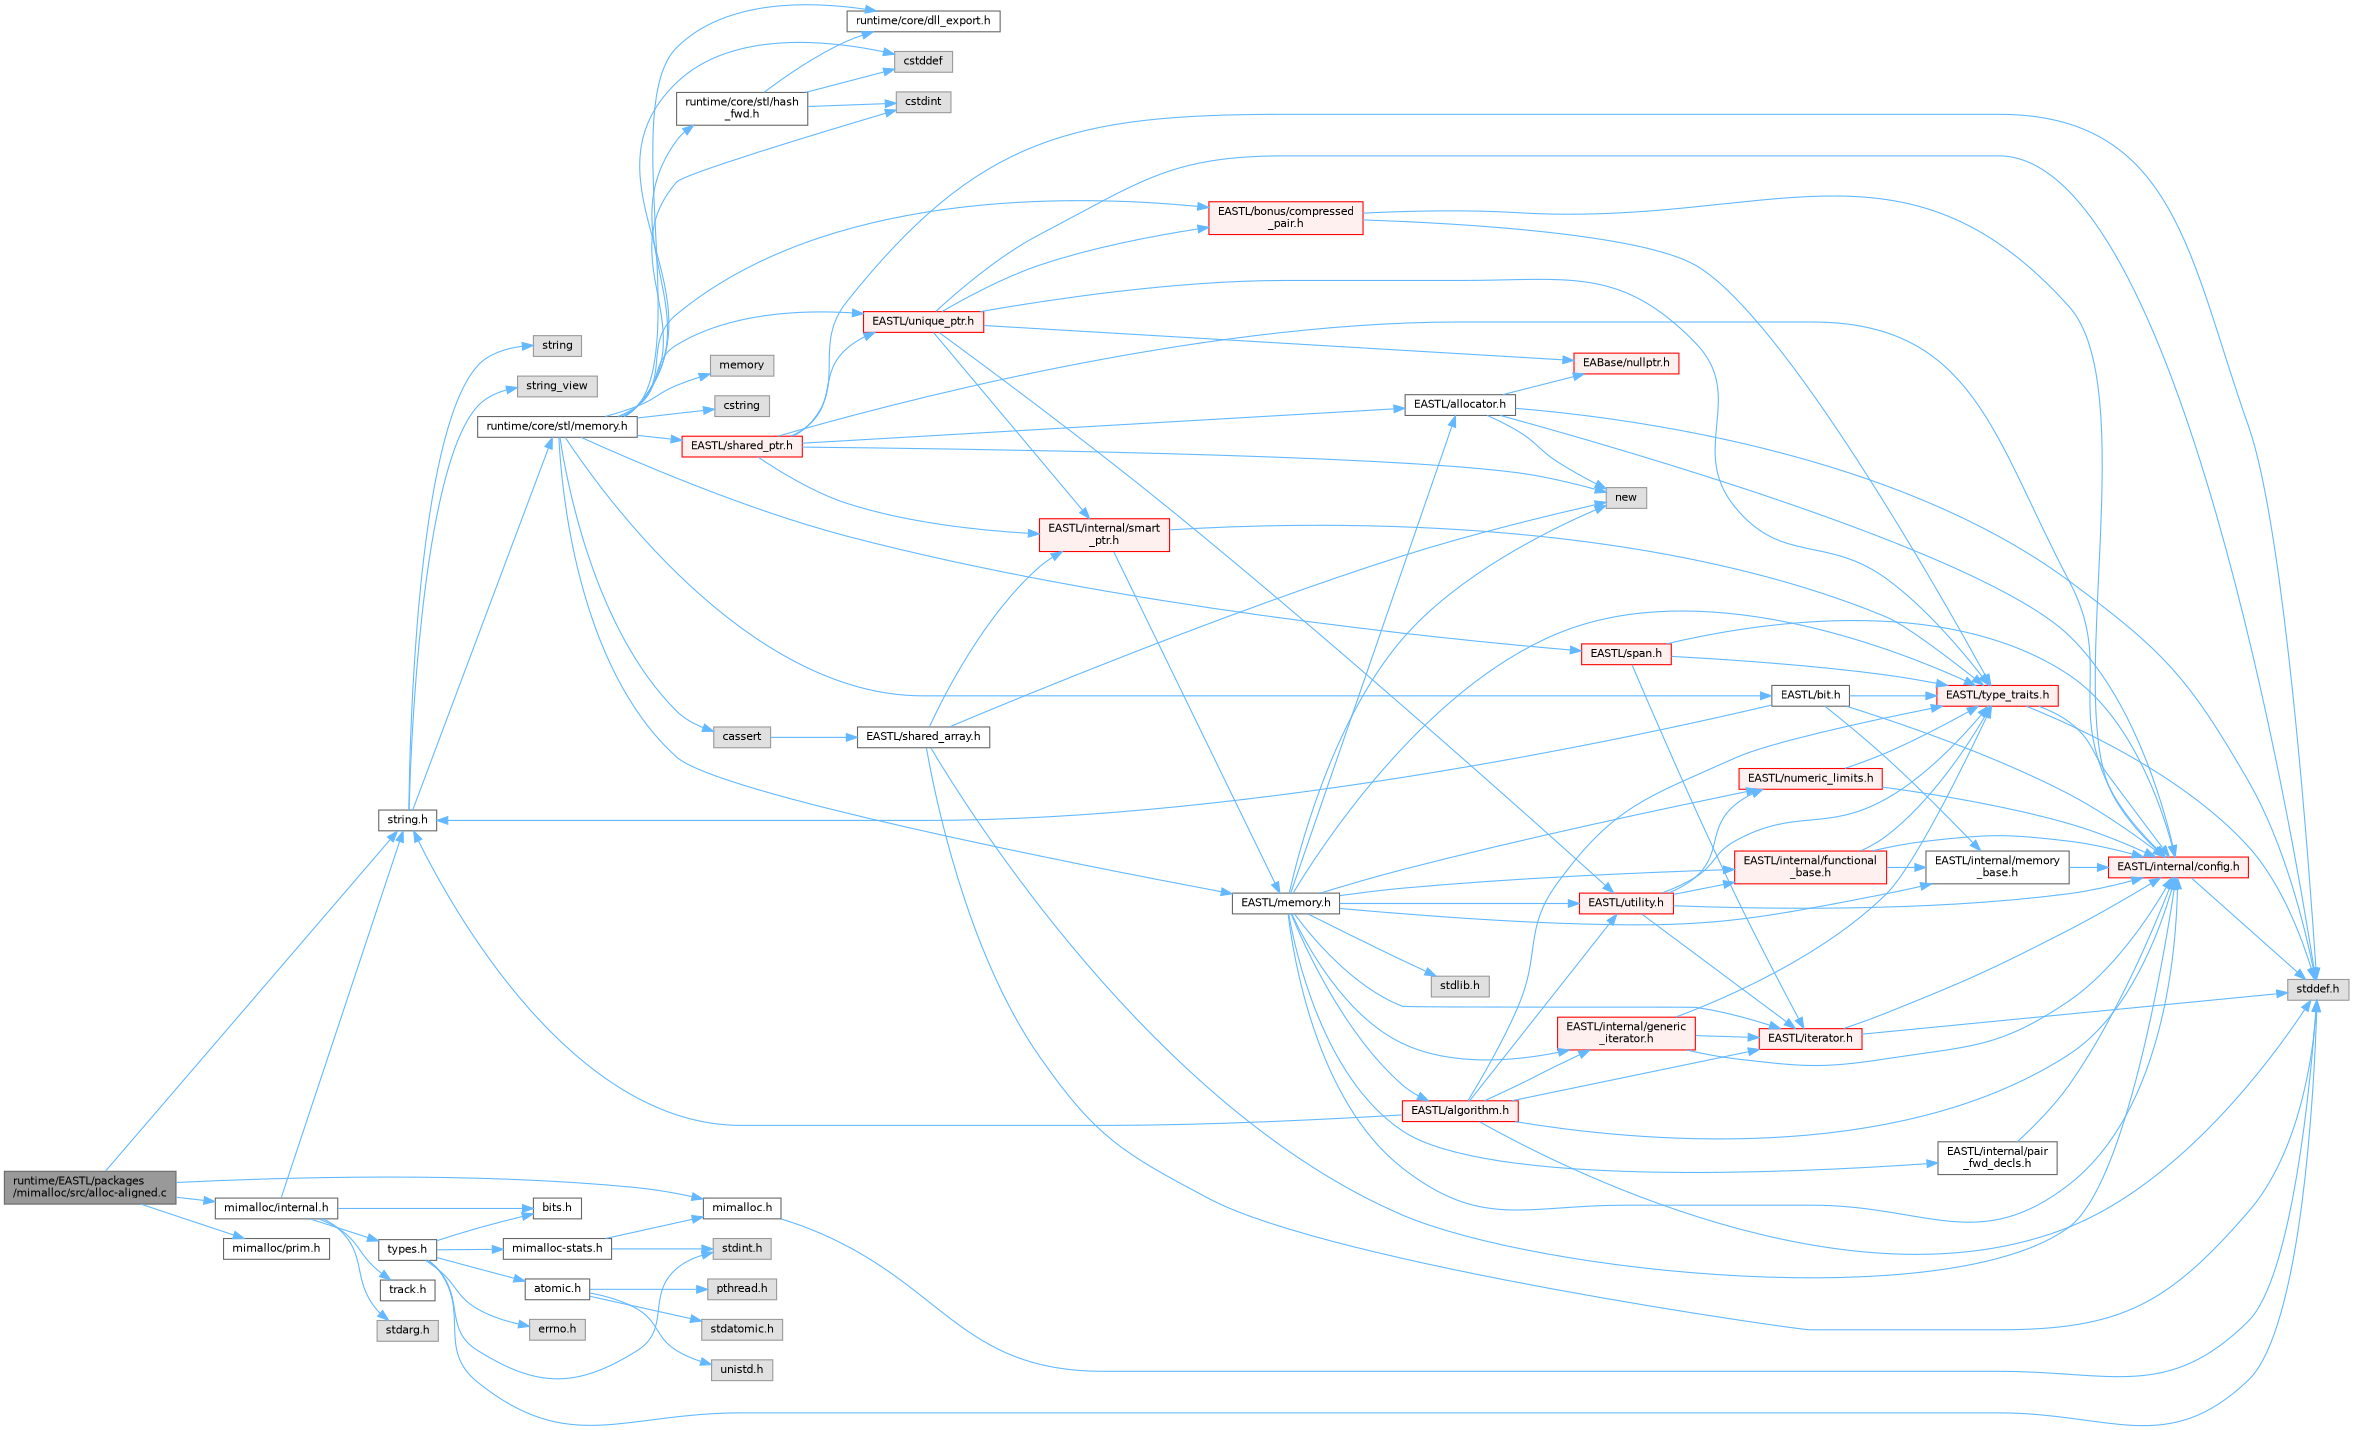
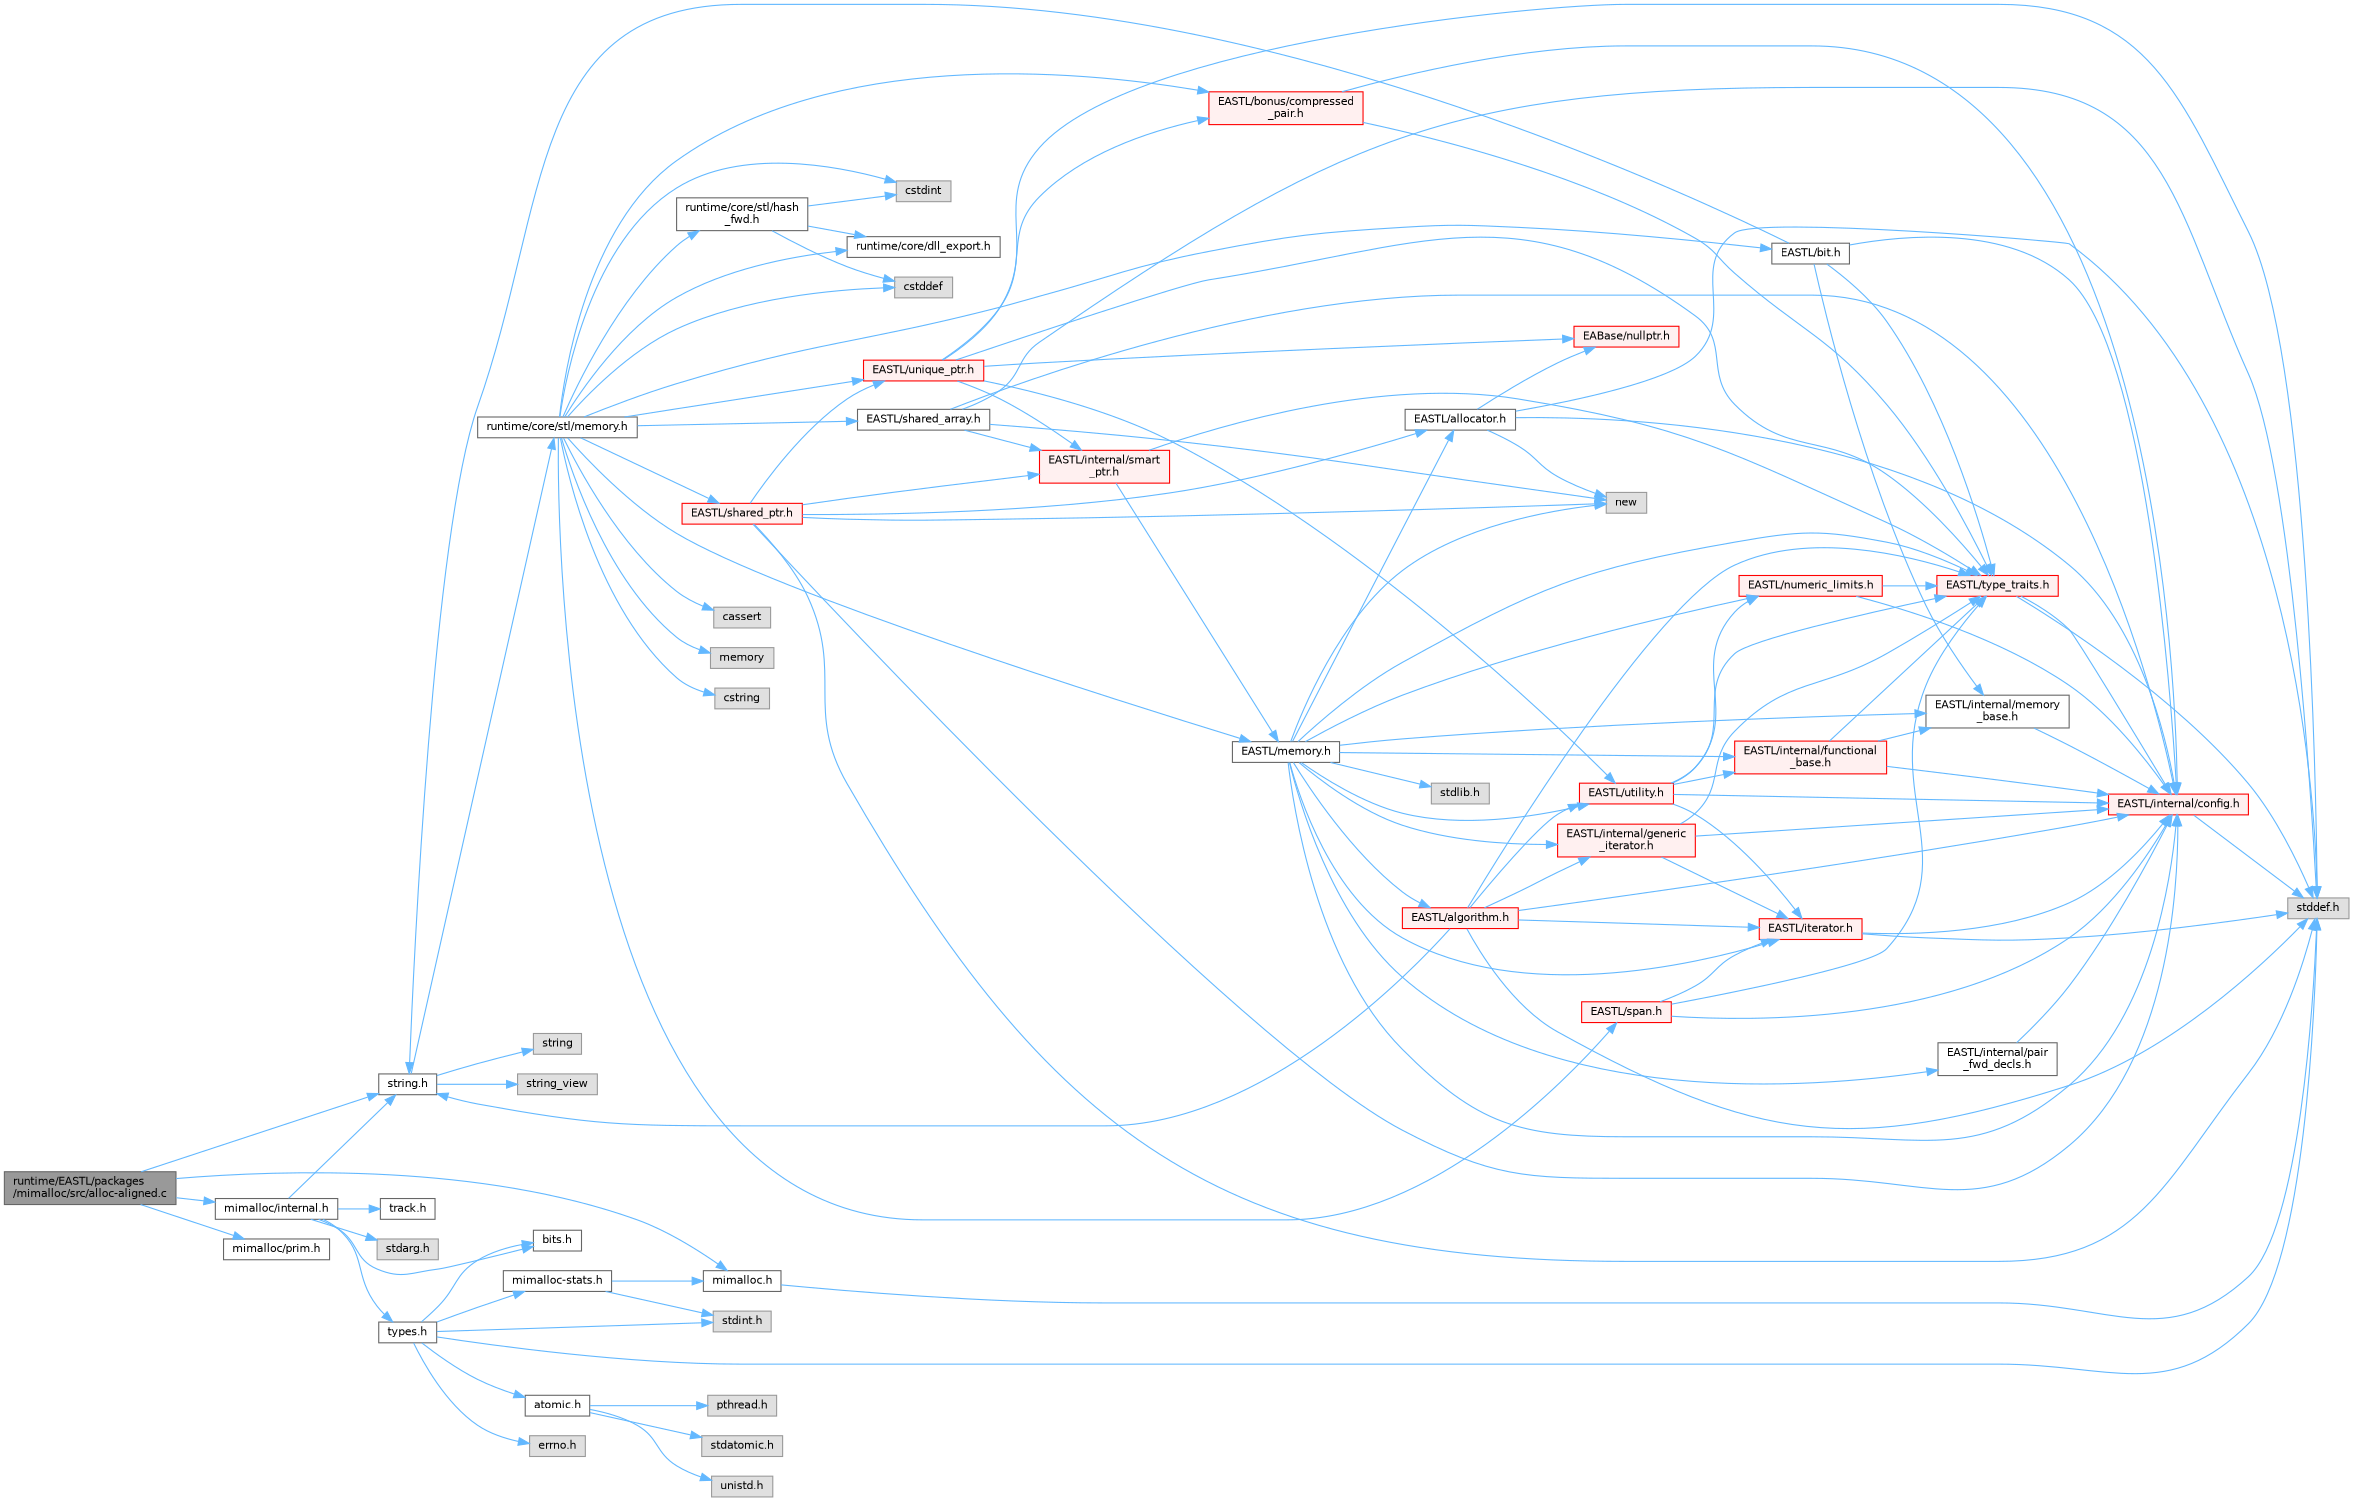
(809, 737) -> (742, 424)
